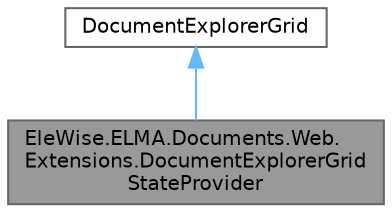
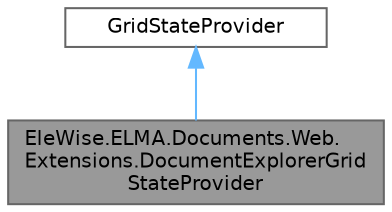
(196, 28) -> (196, 28)
